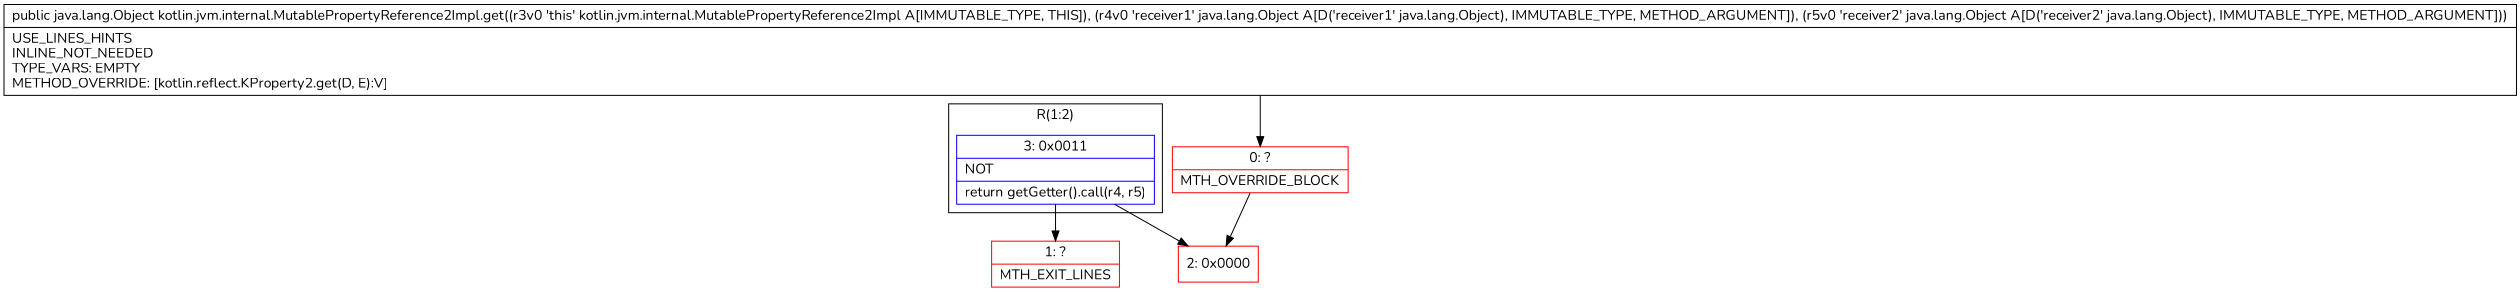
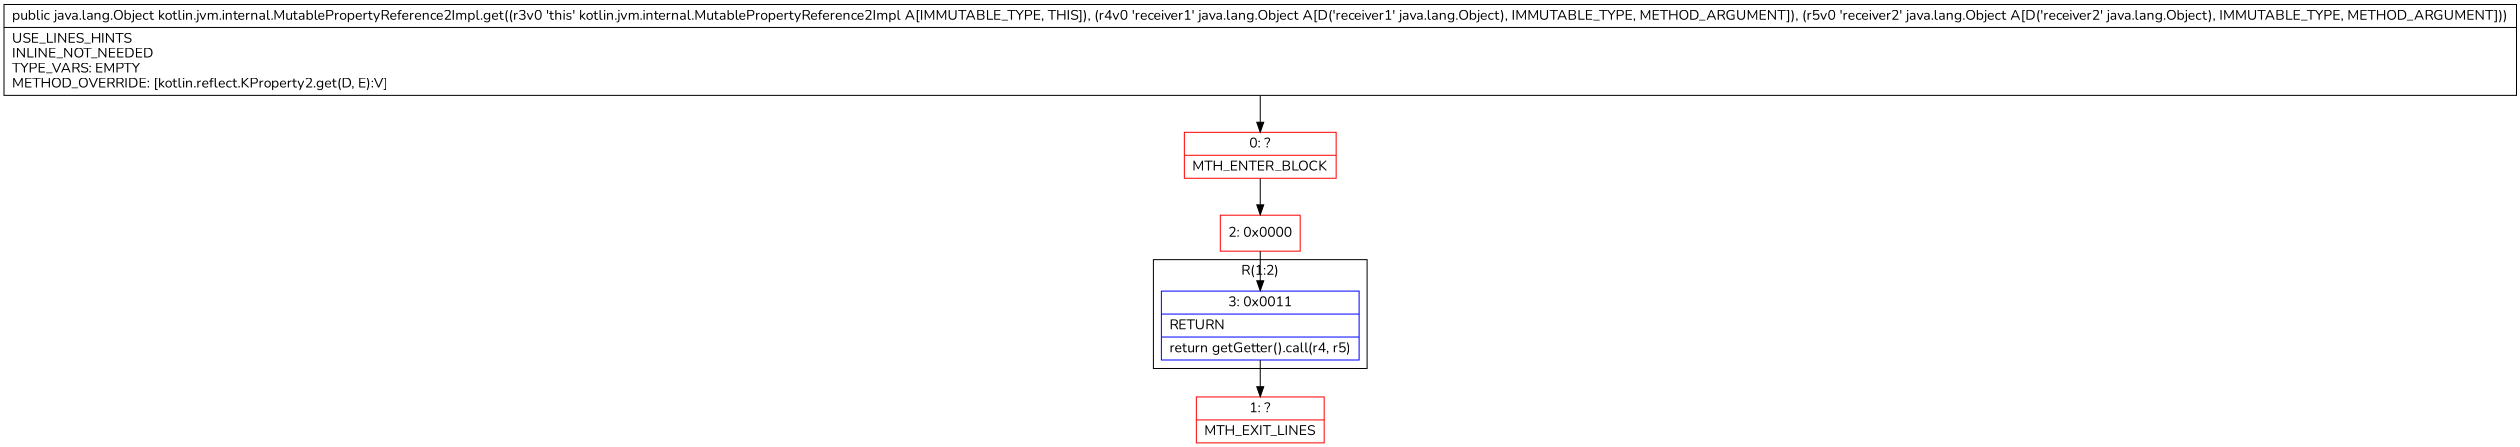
(979, 169) -> (1197, 325)
(1260, 181) -> (1260, 166)
(1147, 223) -> (1260, 266)
